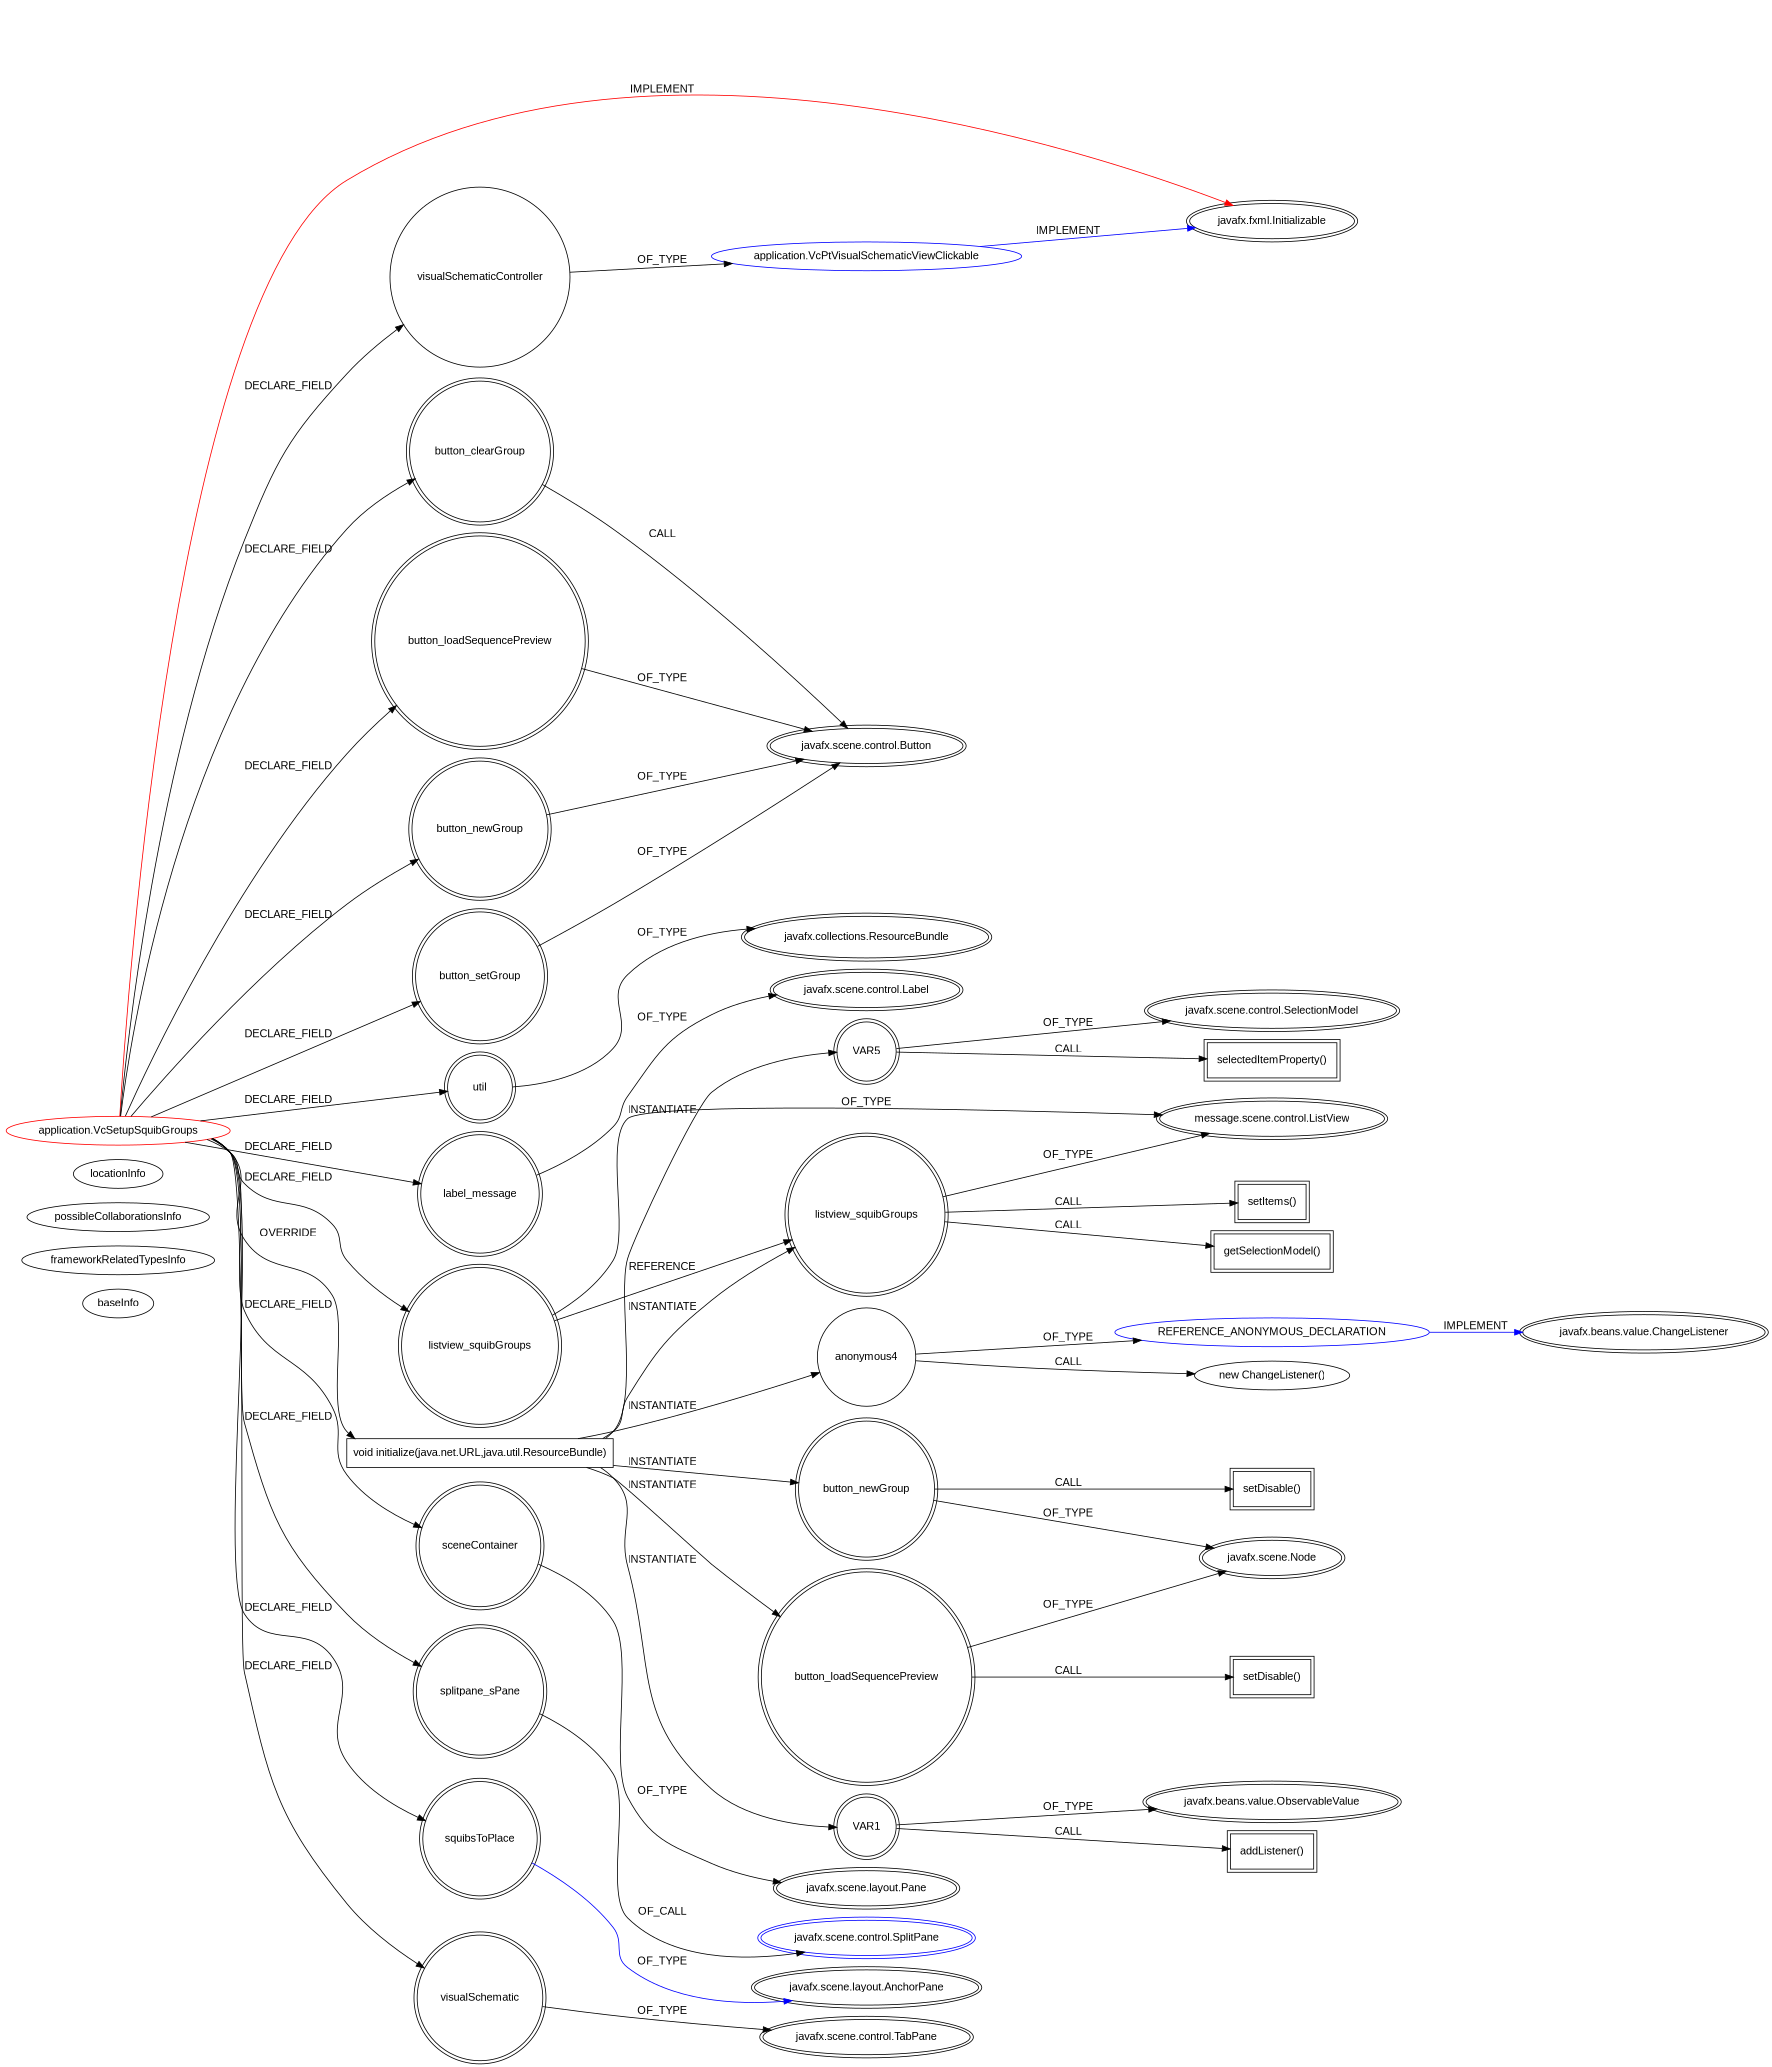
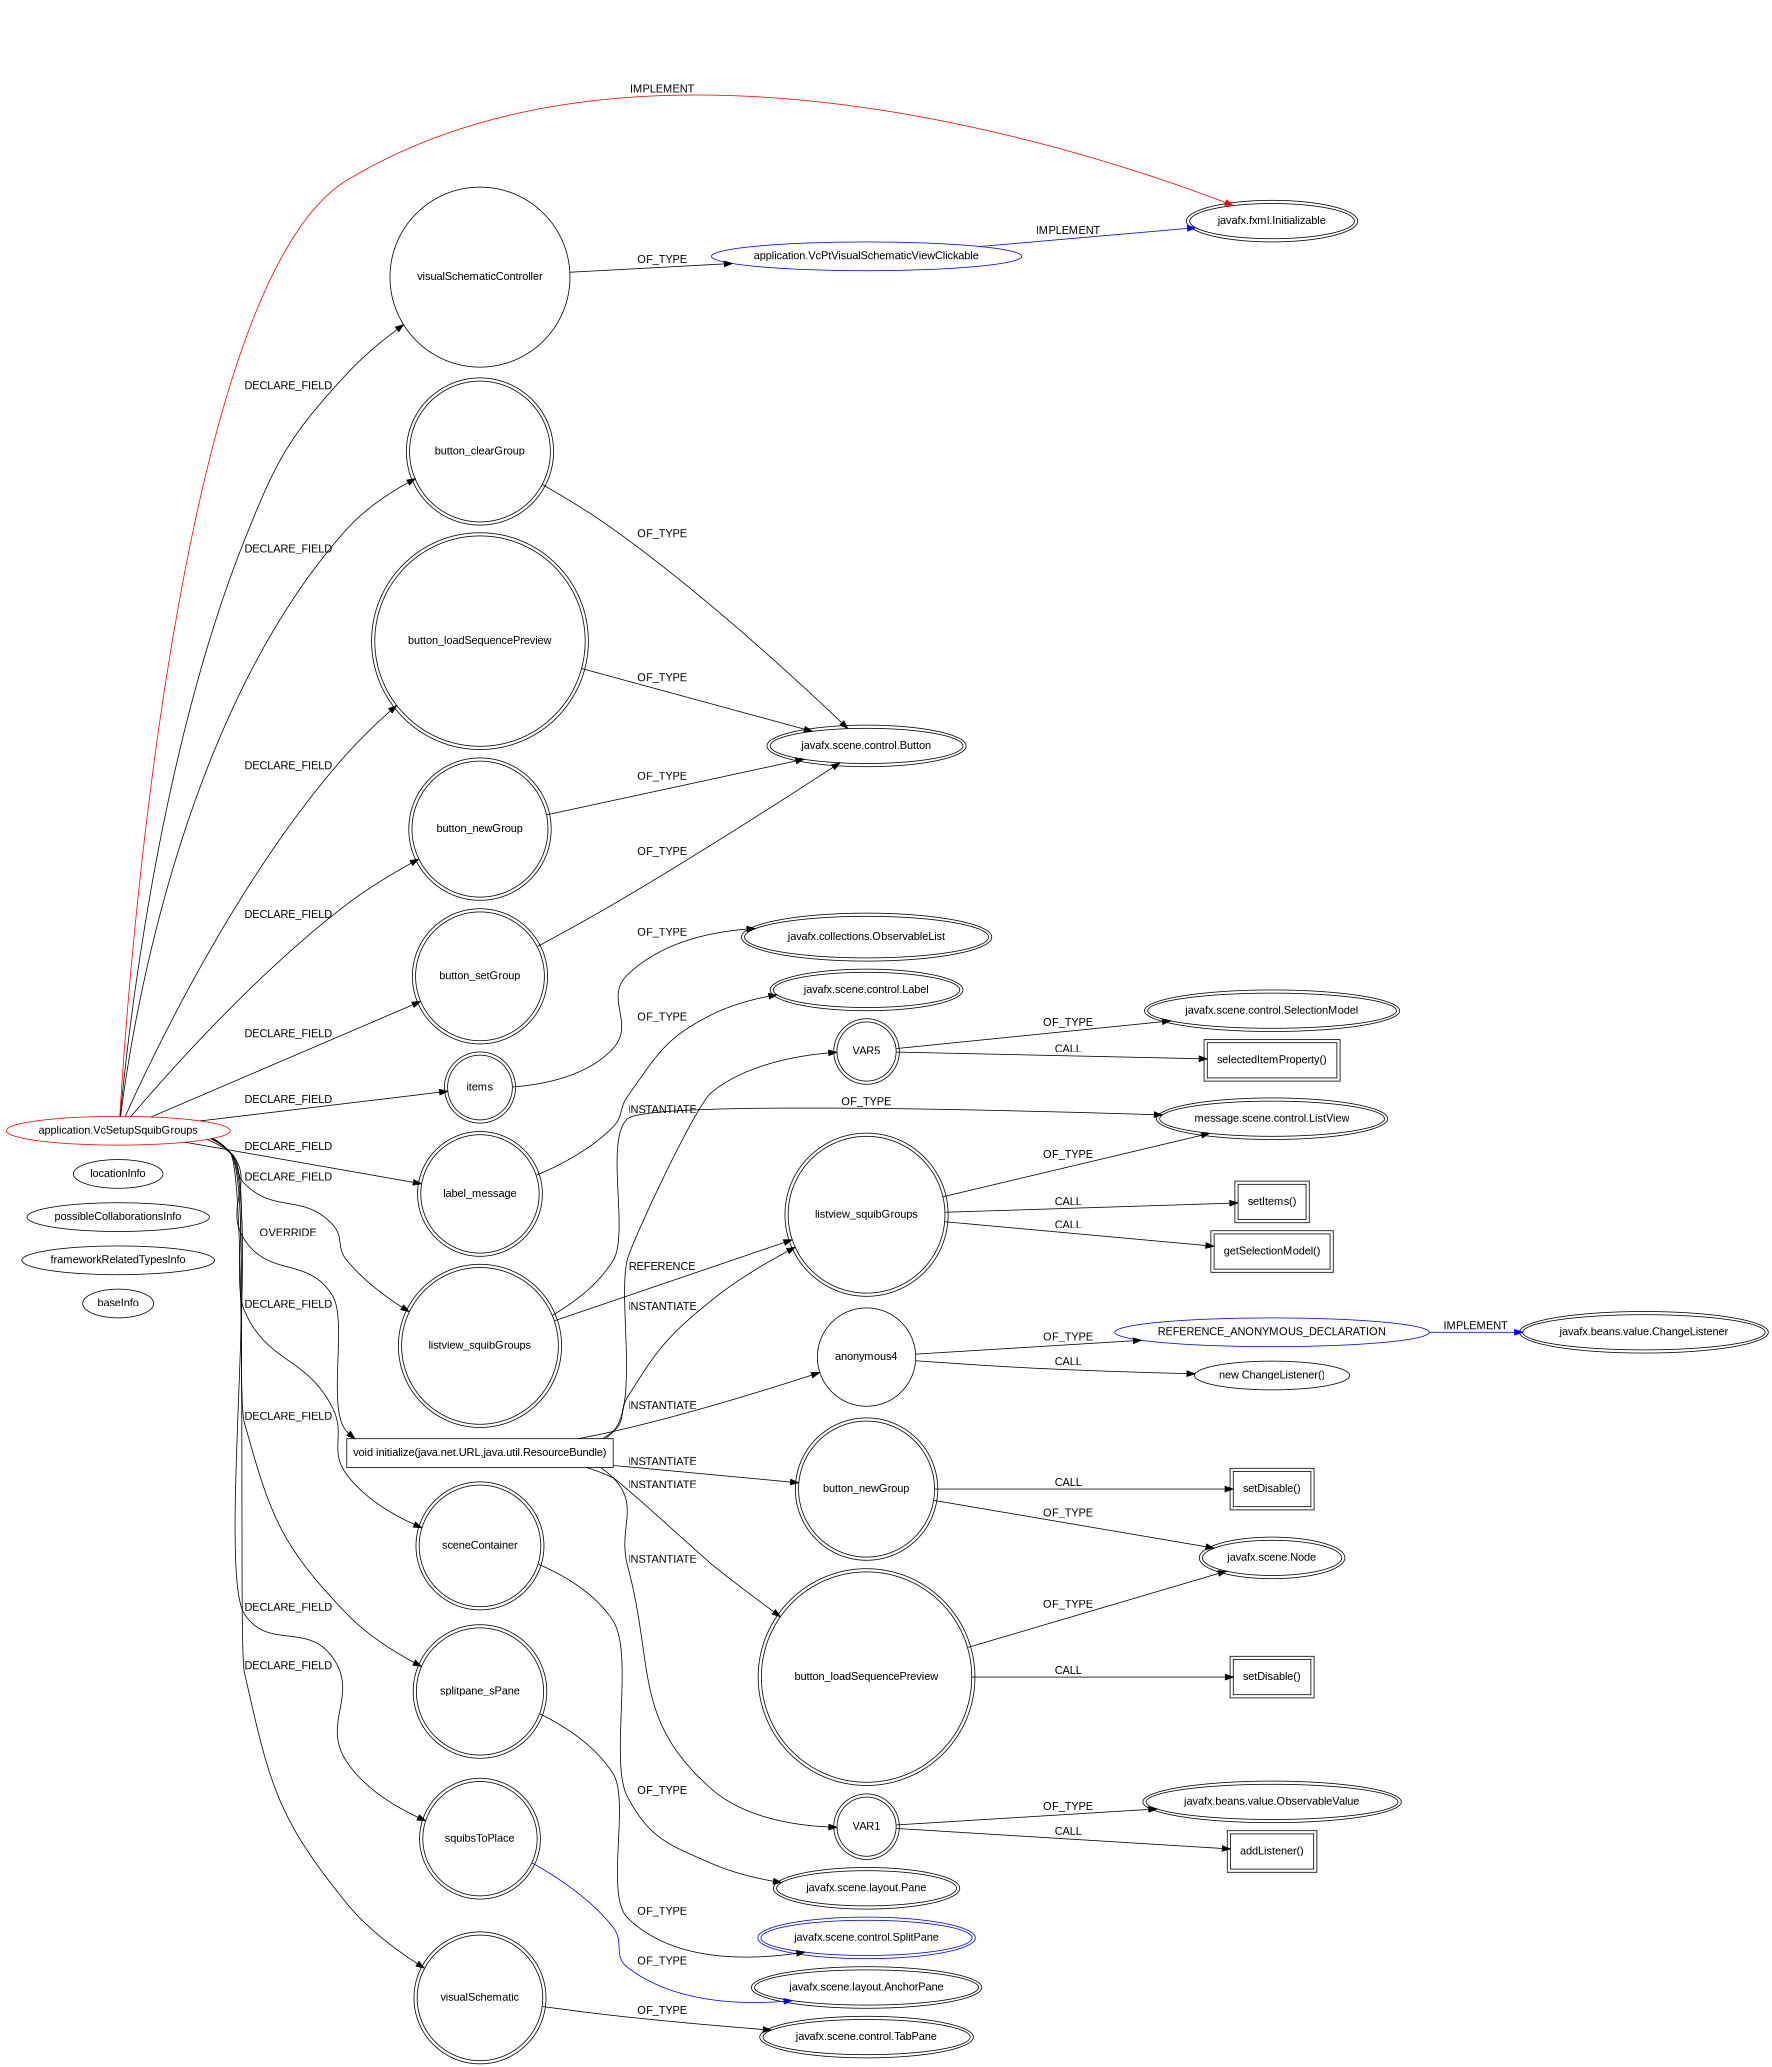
(662, 534) -> (662, 534)
(867, 937) -> (867, 937)
(480, 1088) -> (480, 1088)
(662, 1912) -> (662, 1912)
